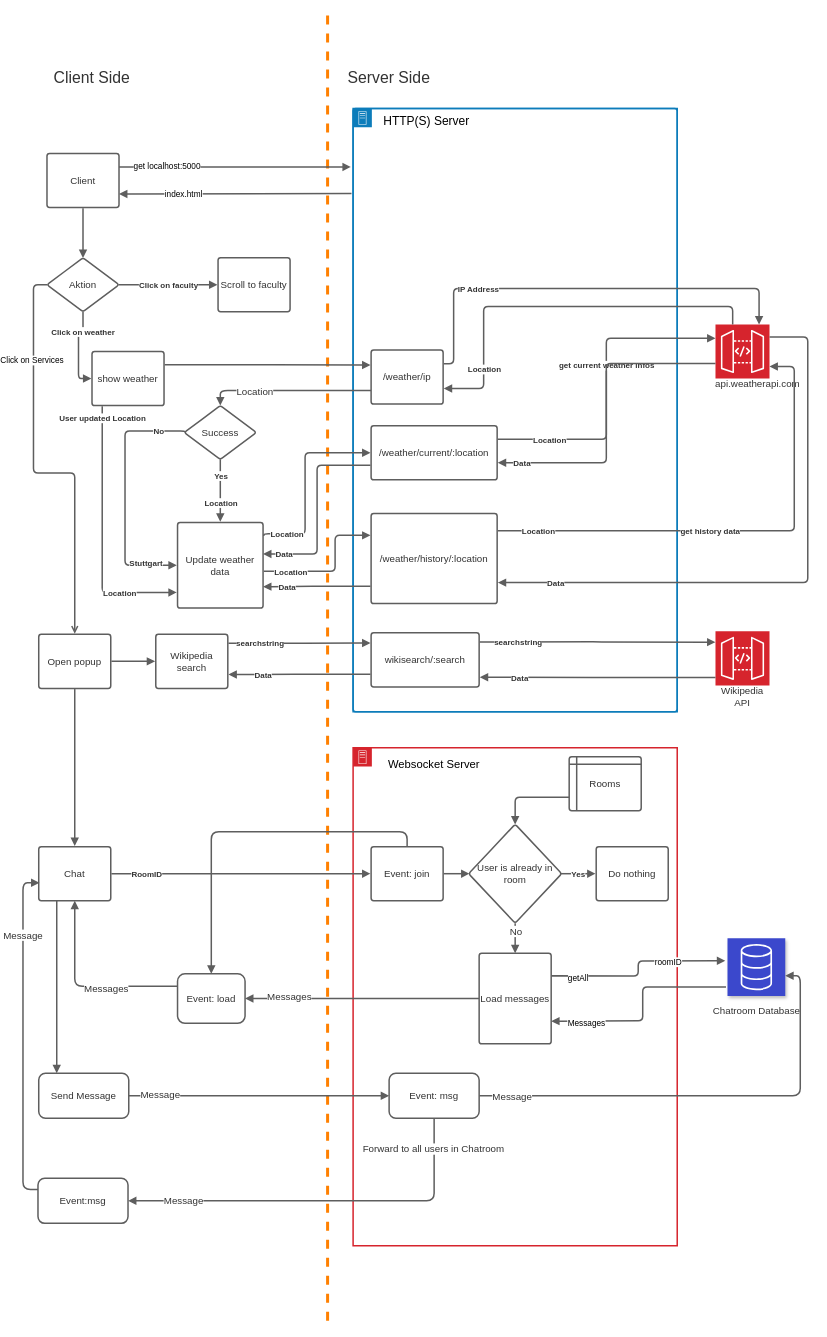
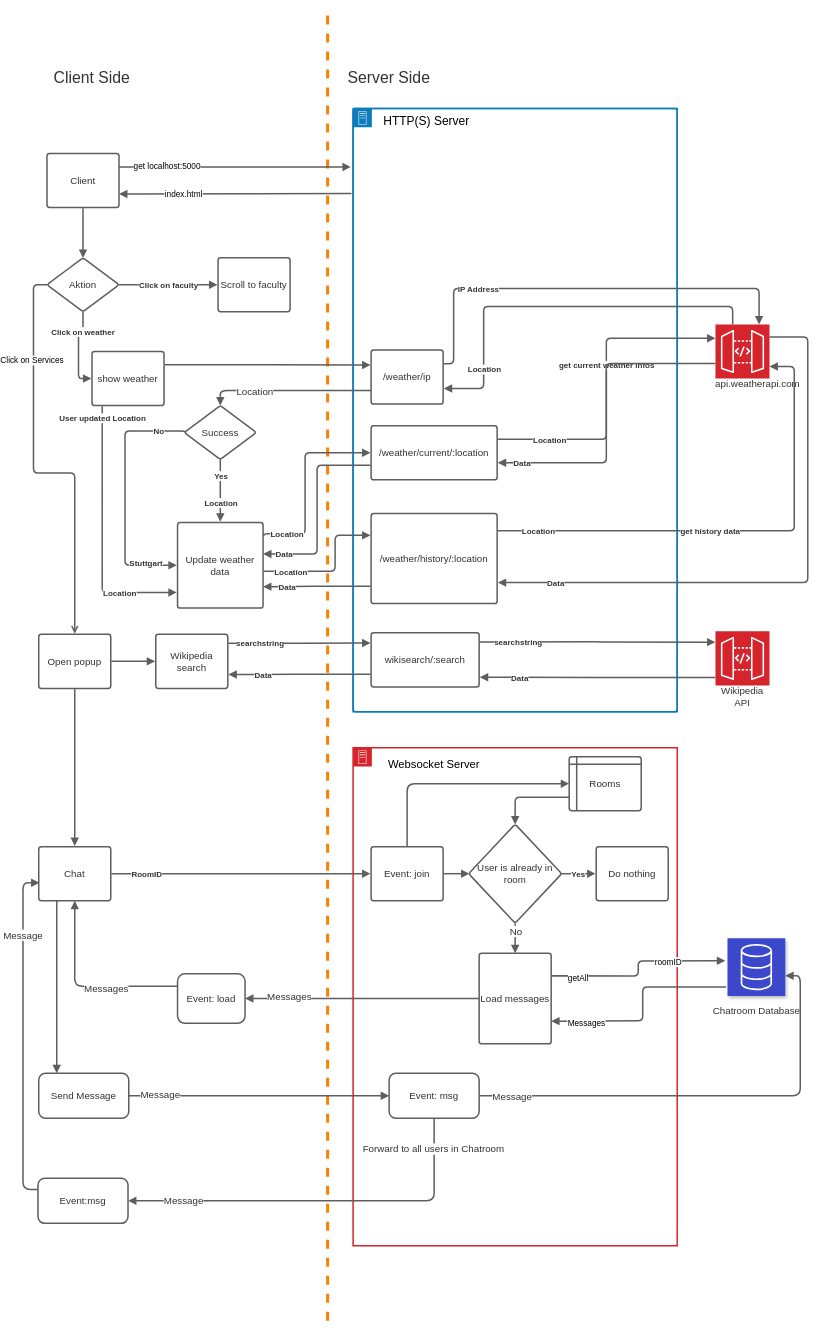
(246, 831) -> (460, 783)
